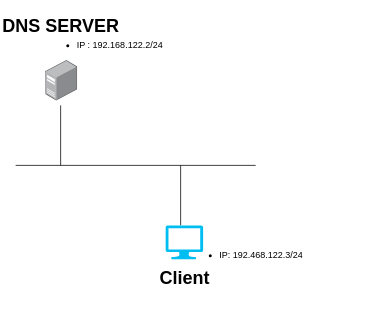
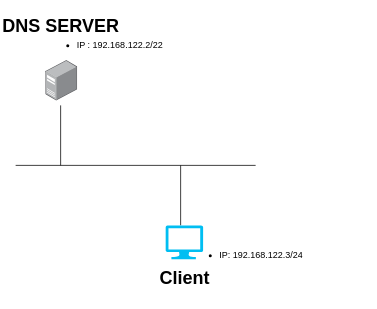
(93, 45) -> (93, 45)
(234, 255) -> (234, 255)
